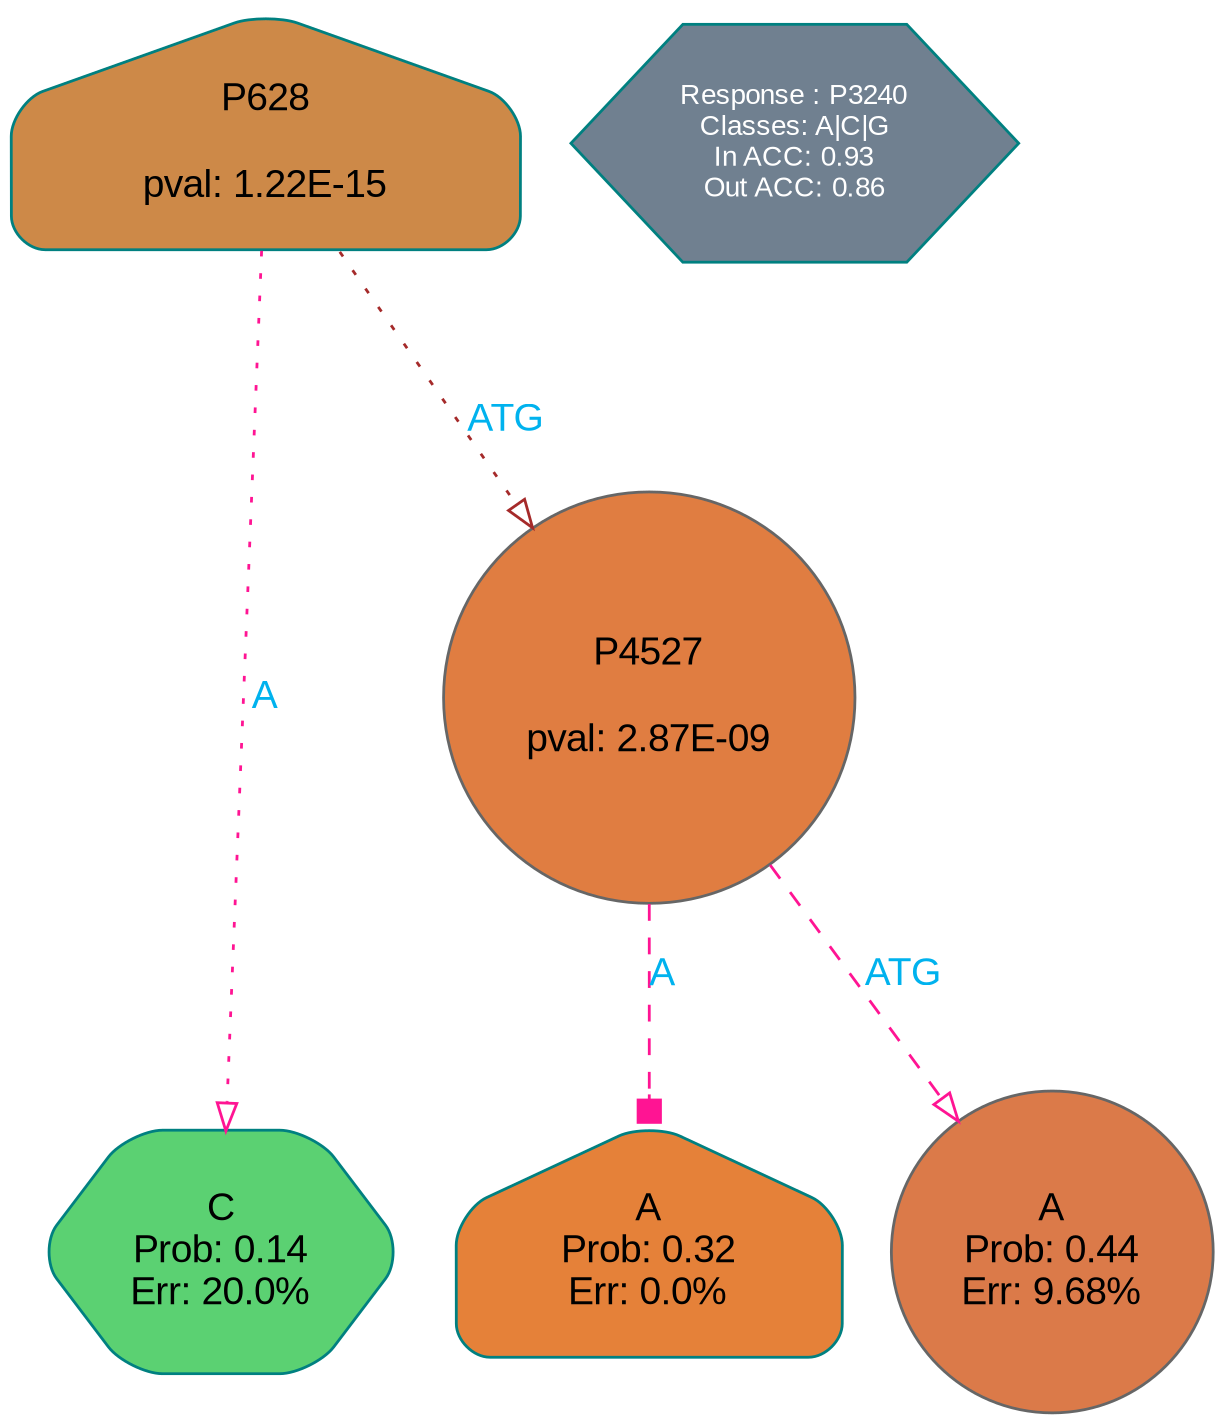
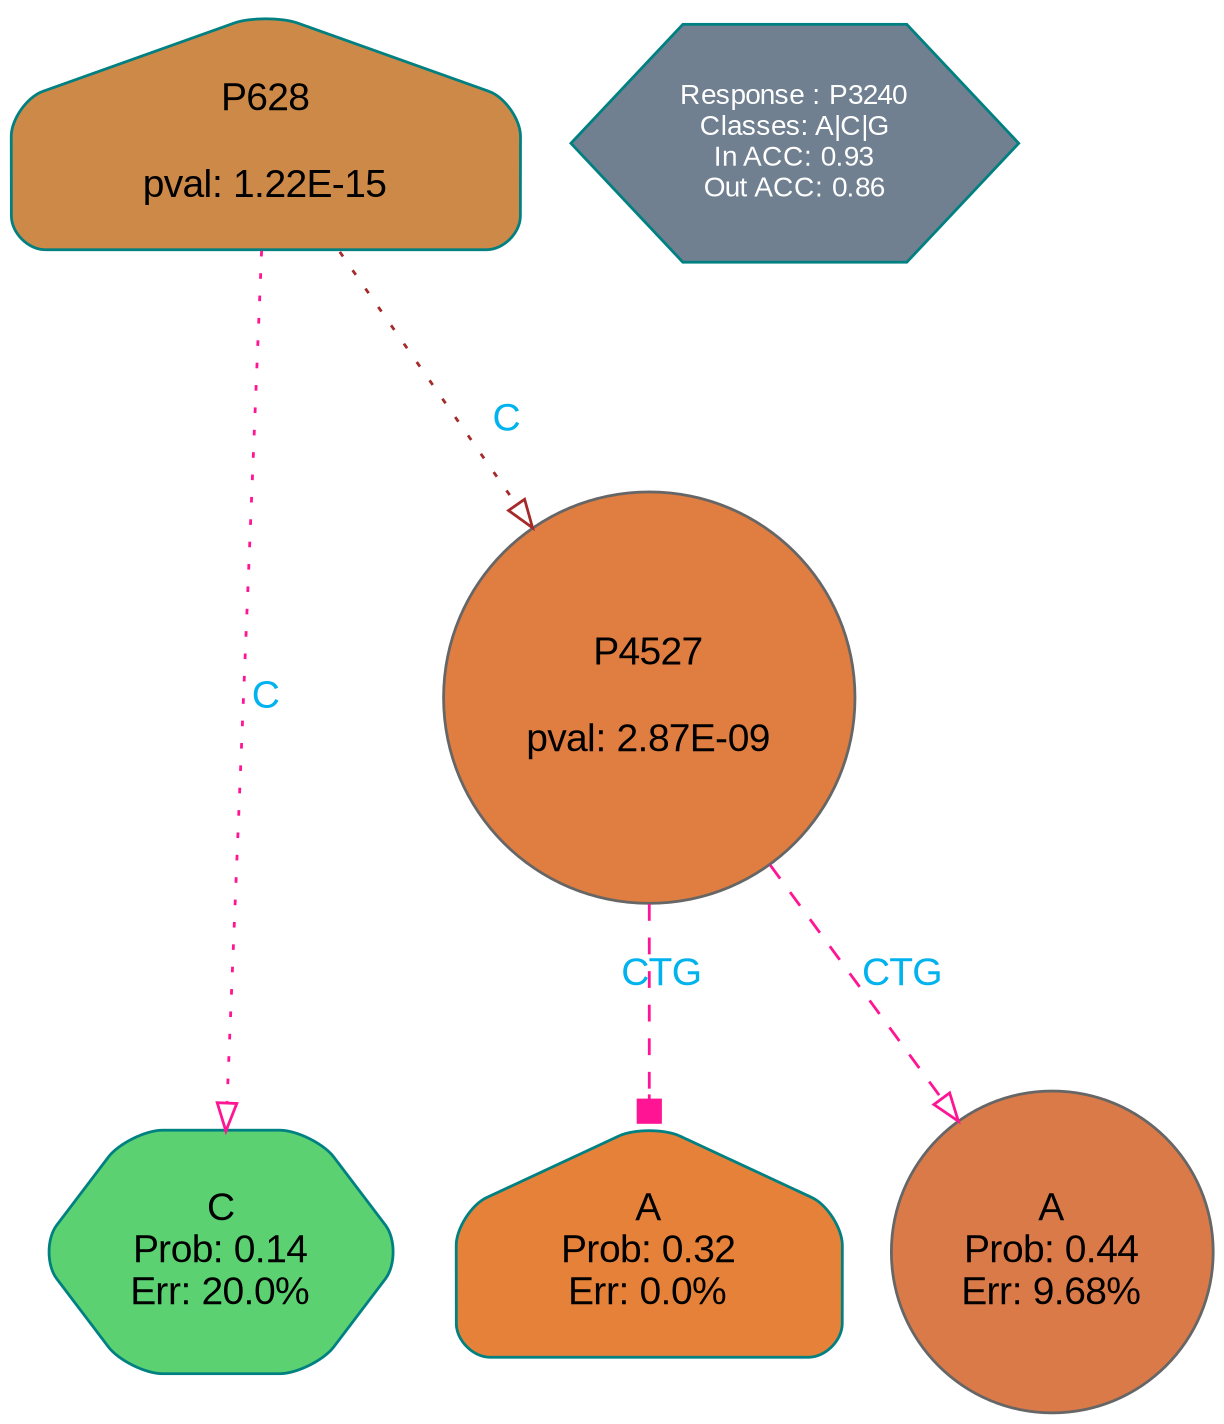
(507, 420) -> (507, 420)
(266, 698) -> (266, 698)
(663, 975) -> (663, 975)
(904, 975) -> (904, 975)
